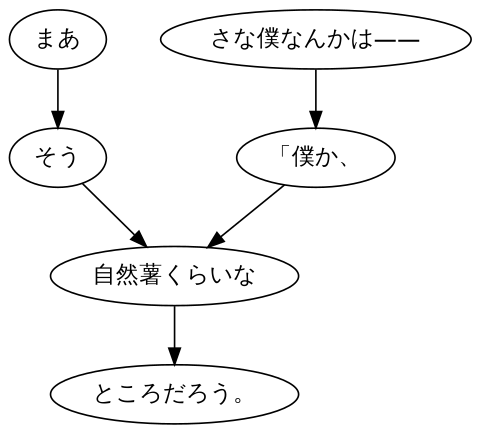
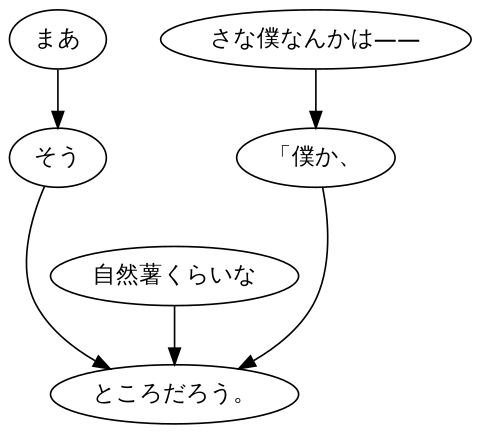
(109, 209) -> (29, 286)
(253, 211) -> (320, 287)
